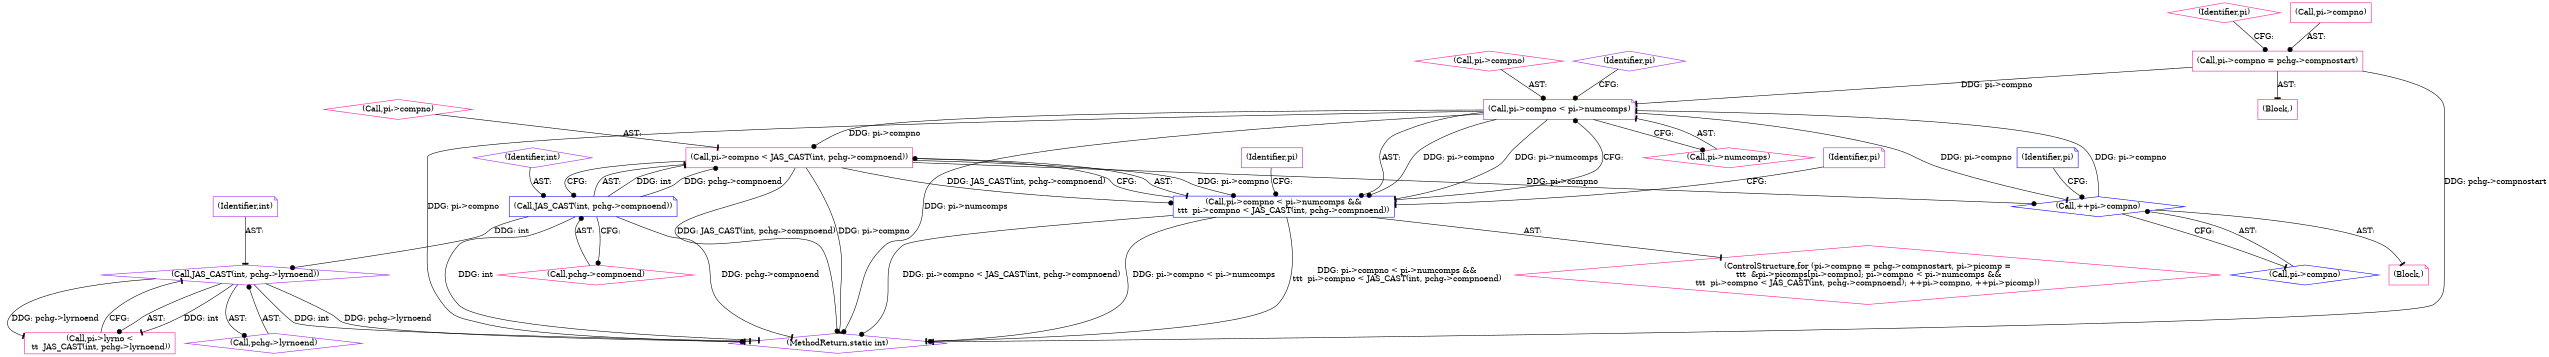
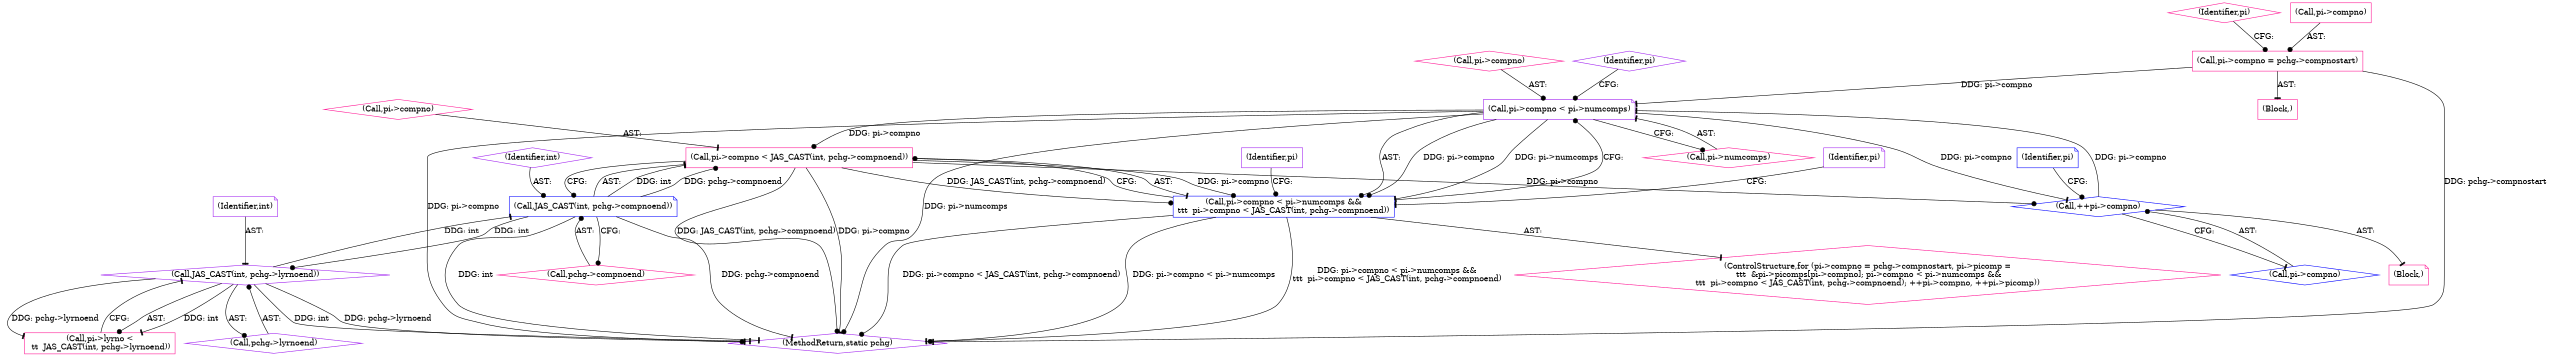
none -> (390, 238)
(838, 343) -> (838, 343)
